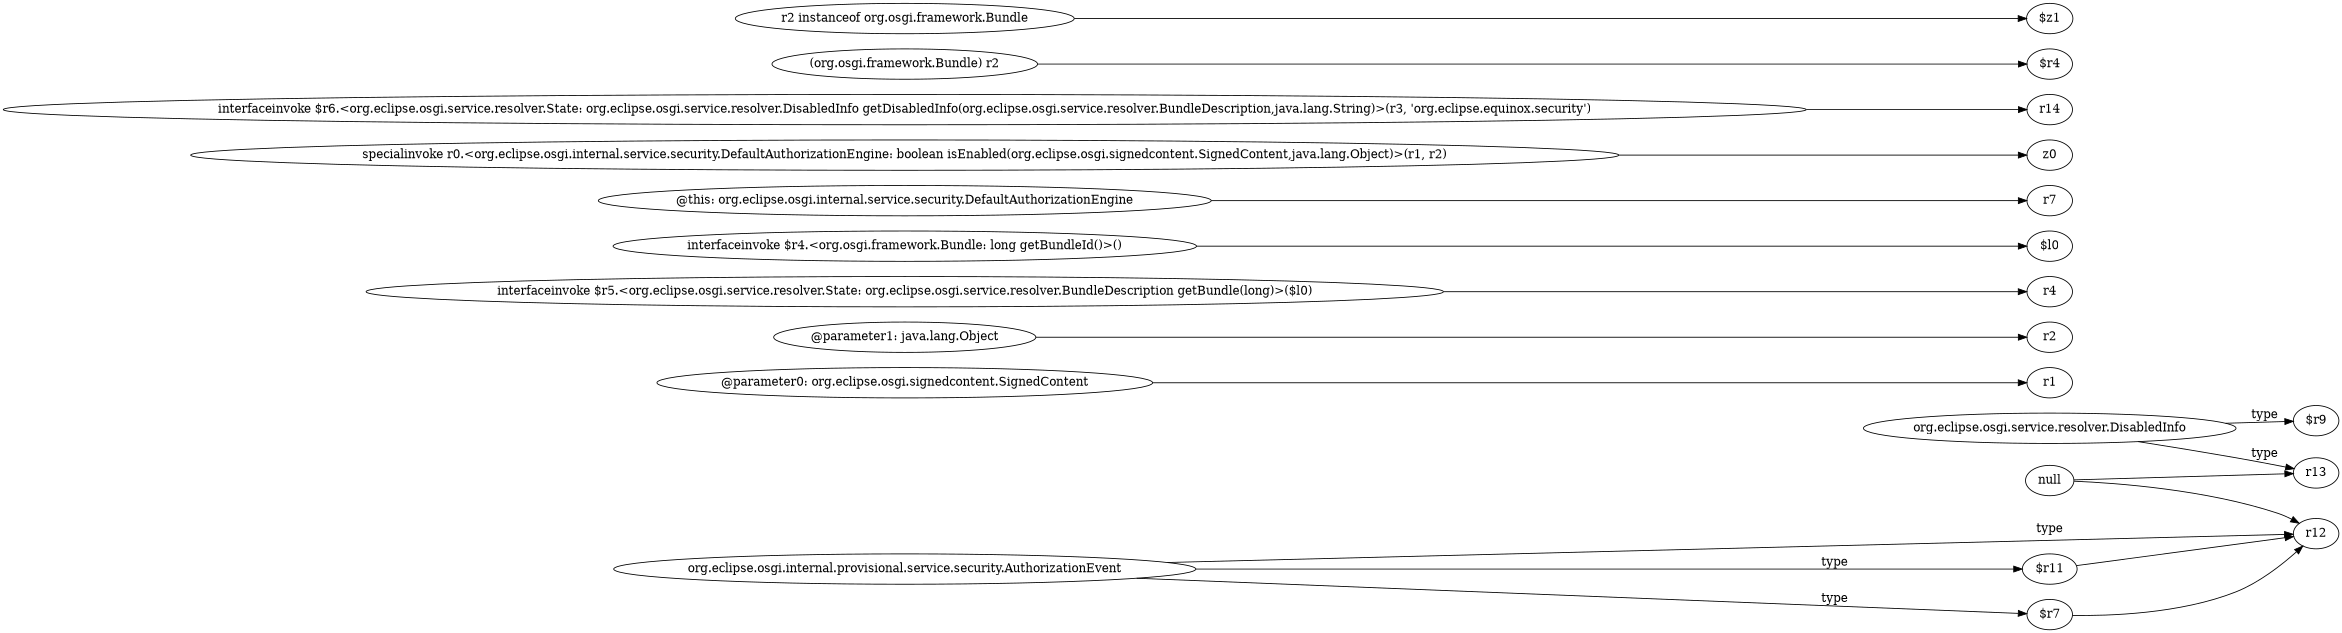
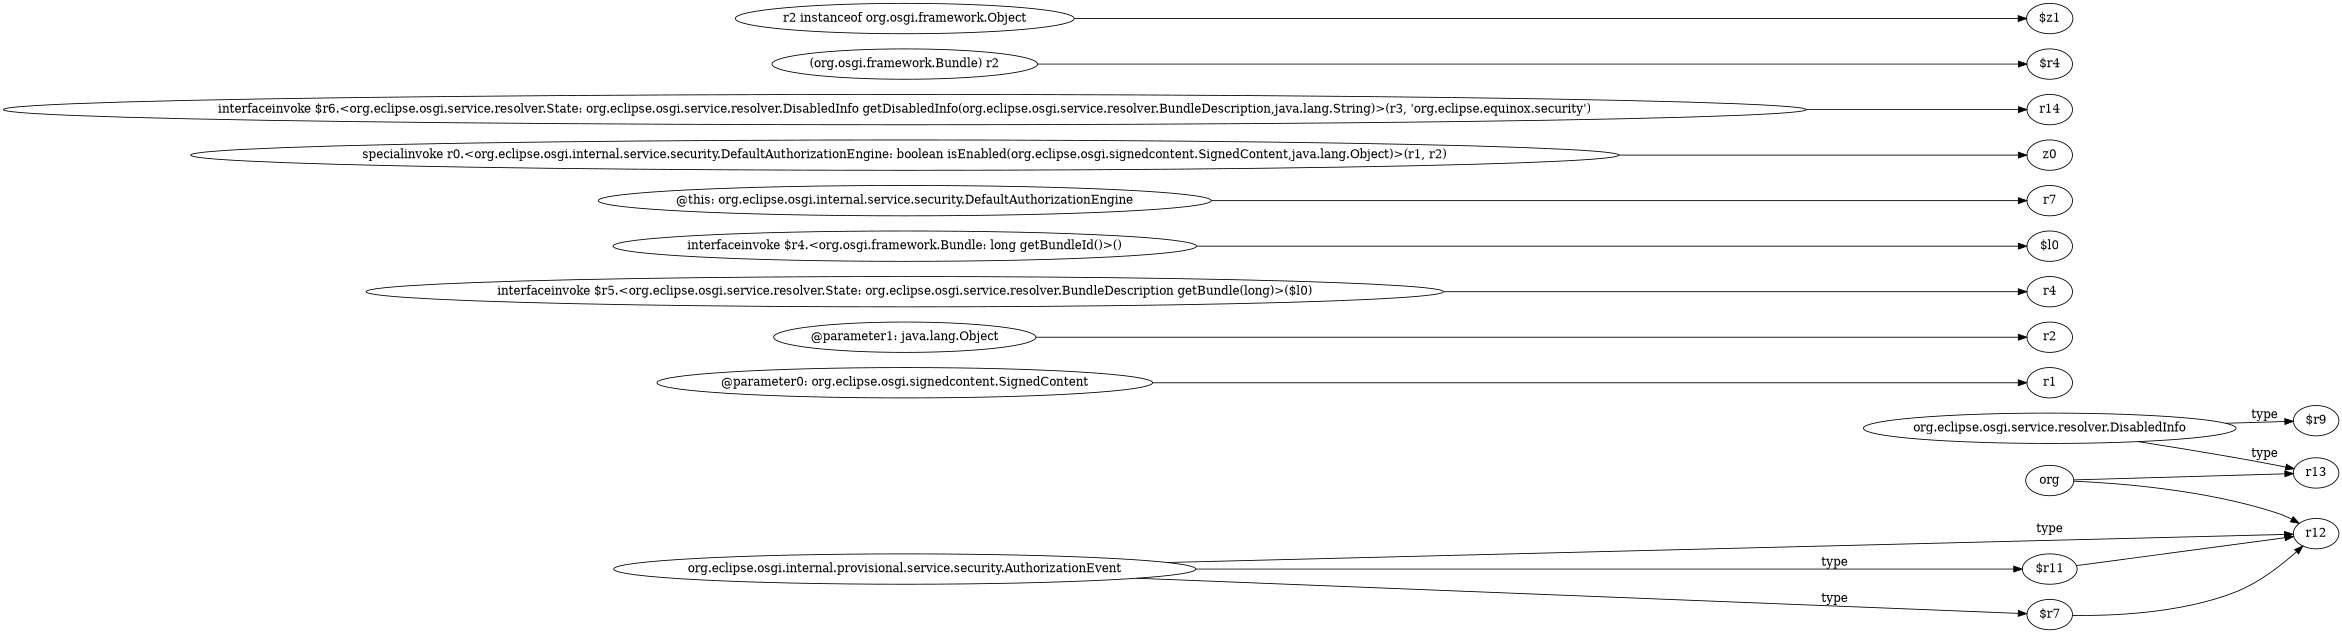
(905, 19) -> (905, 19)
(2050, 481) -> (2050, 481)
